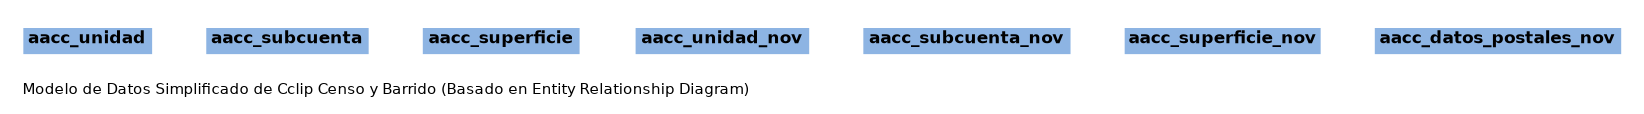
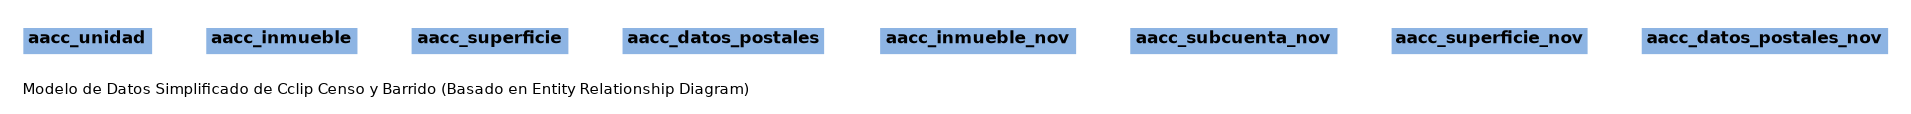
none -> (281, 41)
(287, 41) -> none
(721, 41) -> none
none -> (723, 41)
none -> (977, 41)
